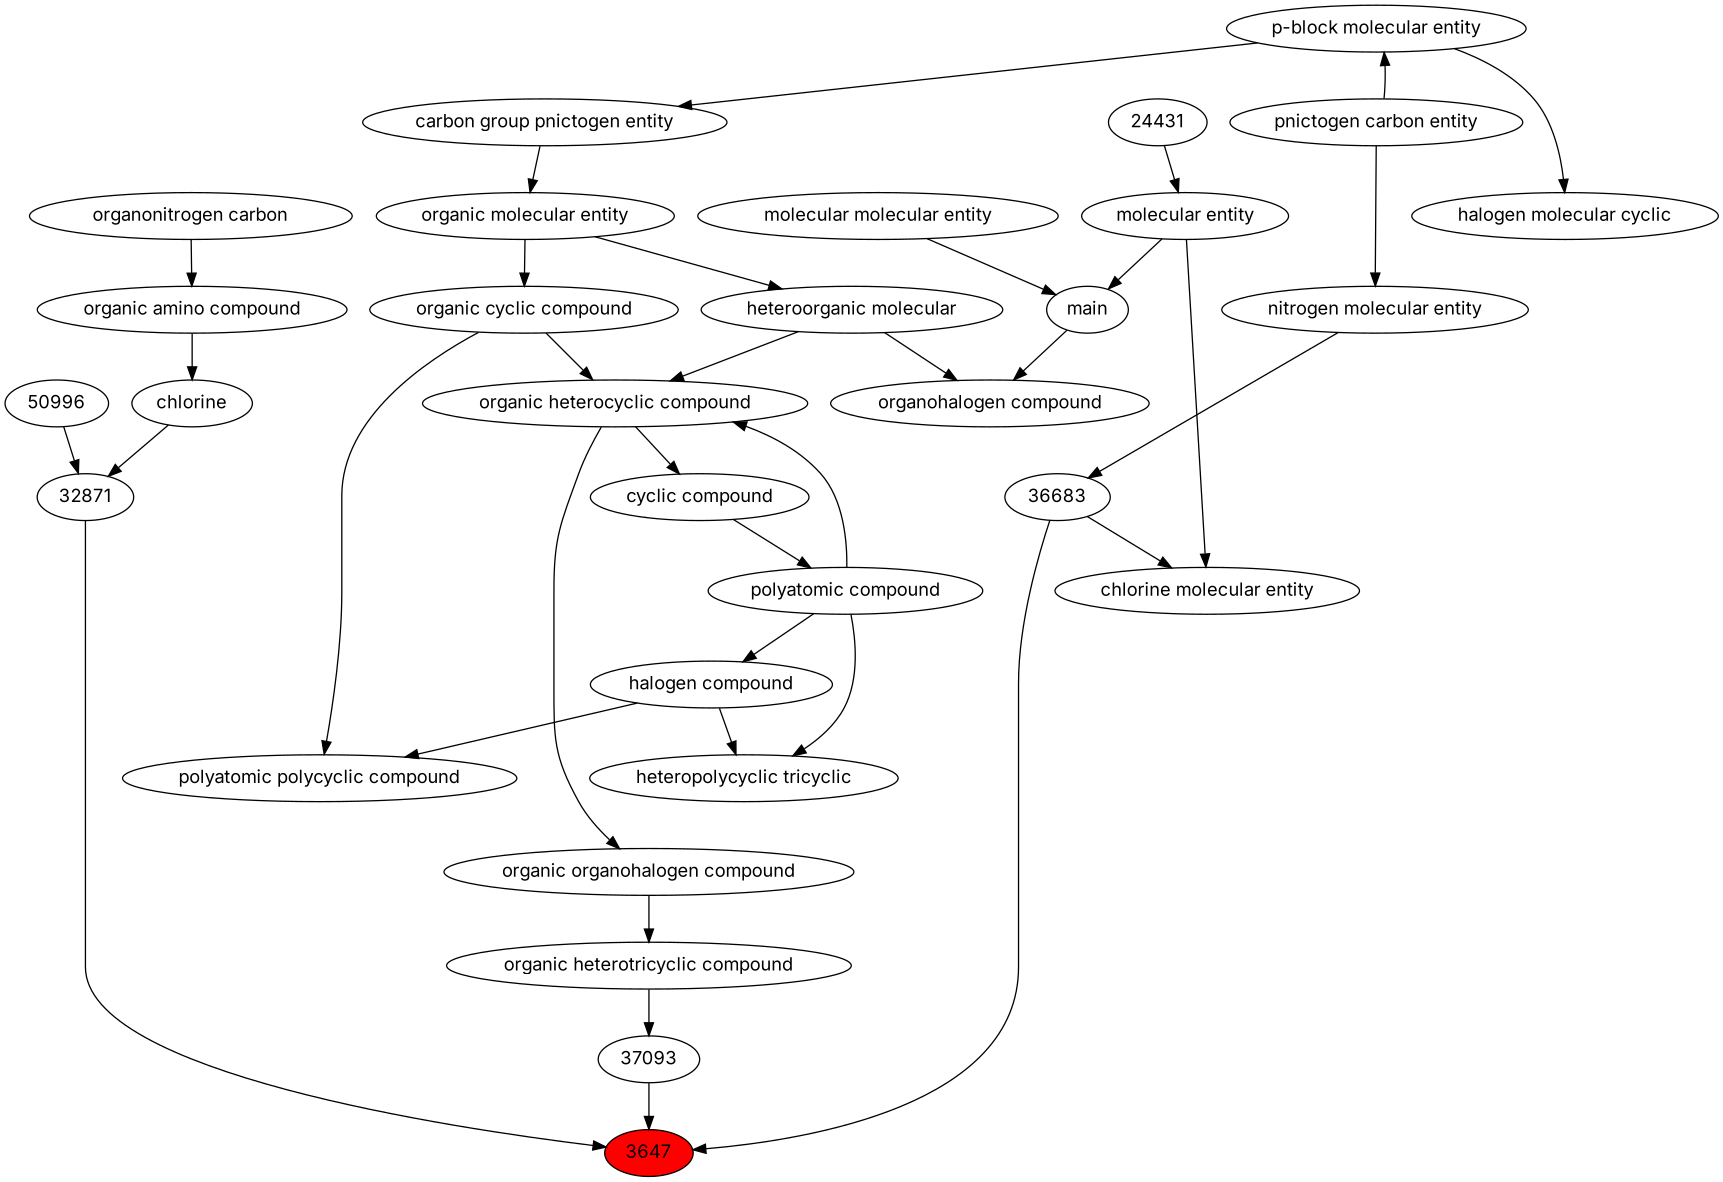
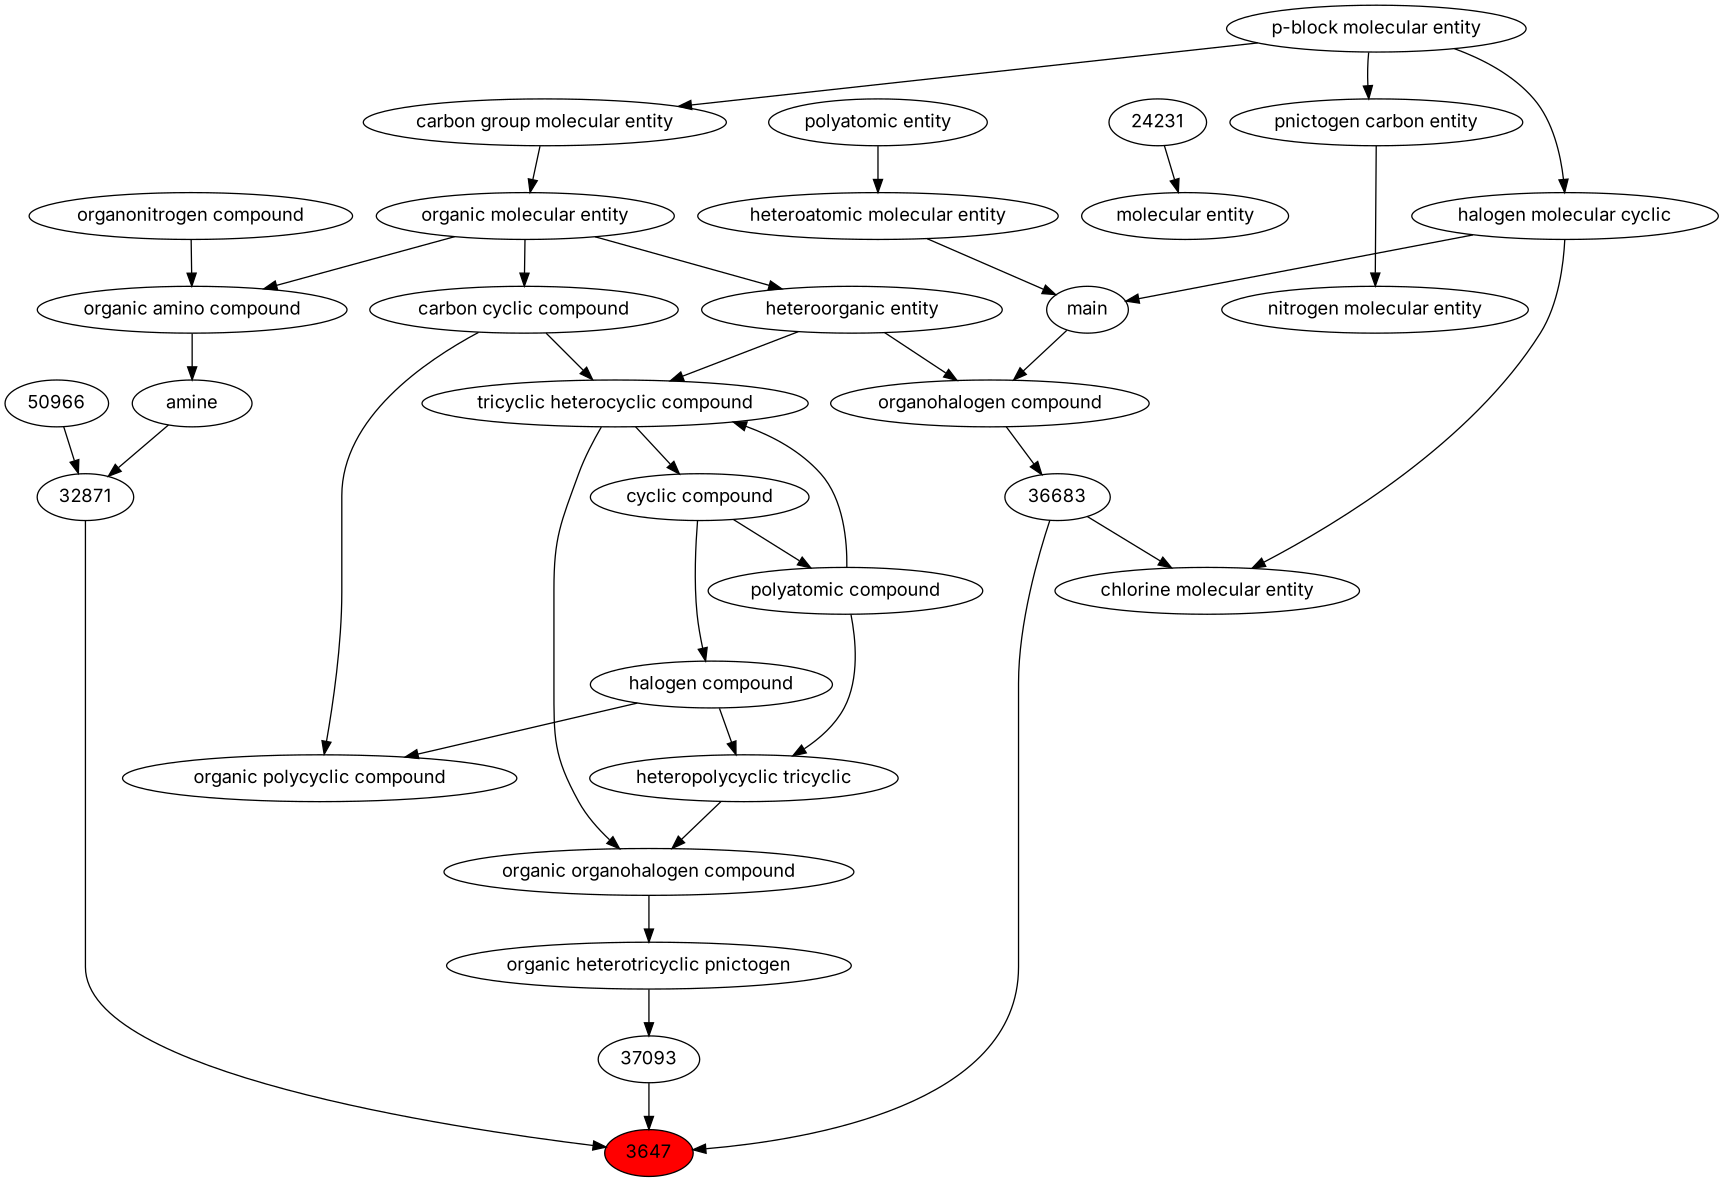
(1385, 82) -> (1368, 69)
(545, 122) -> (545, 122)
none -> (878, 122)
(1158, 122) -> (1158, 122)
(191, 216) -> (191, 216)
(878, 216) -> (878, 216)
(1140, 259) -> (1306, 267)
none -> (366, 261)
(524, 310) -> (524, 310)
(852, 310) -> (852, 310)
(1196, 397) -> (1454, 433)
(1219, 402) -> (1020, 445)
(57, 403) -> (57, 403)
(192, 403) -> (192, 403)
(615, 403) -> (615, 403)
(784, 634) -> (695, 585)
(320, 778) -> (320, 778)
none -> (701, 820)
(649, 966) -> (649, 966)
